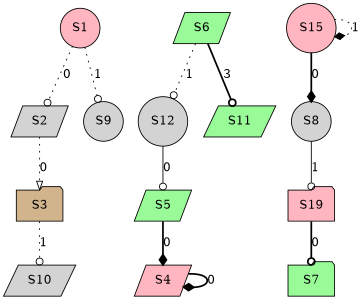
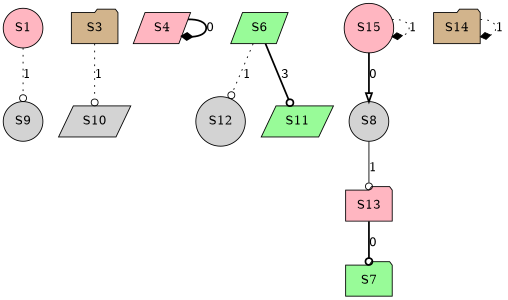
none -> (457, 28)
(311, 72) -> (369, 73)
(40, 121) -> none
(163, 206) -> none
(311, 206) -> (369, 206)
